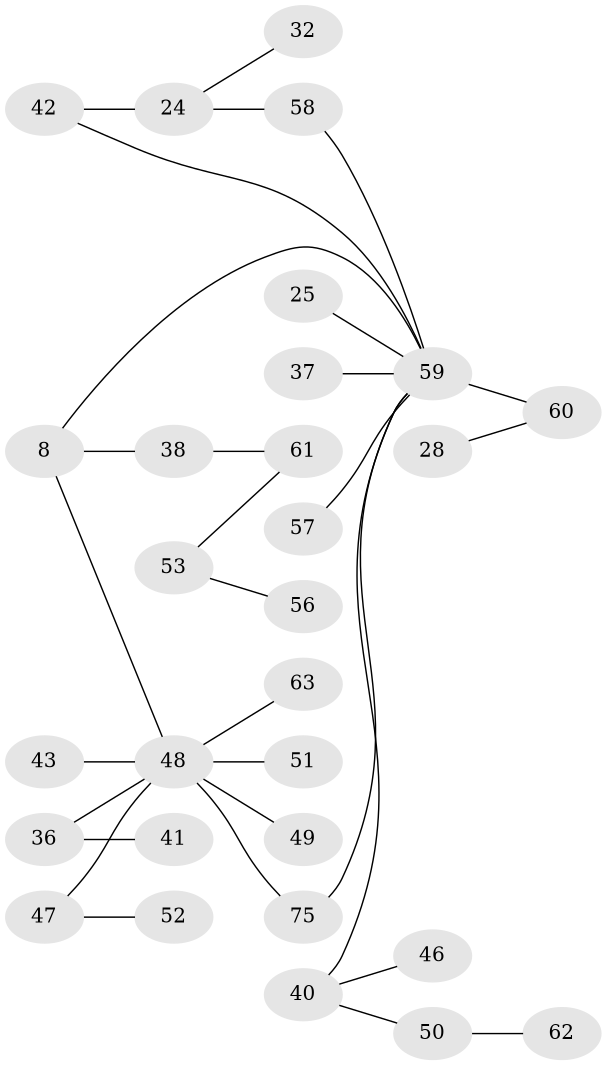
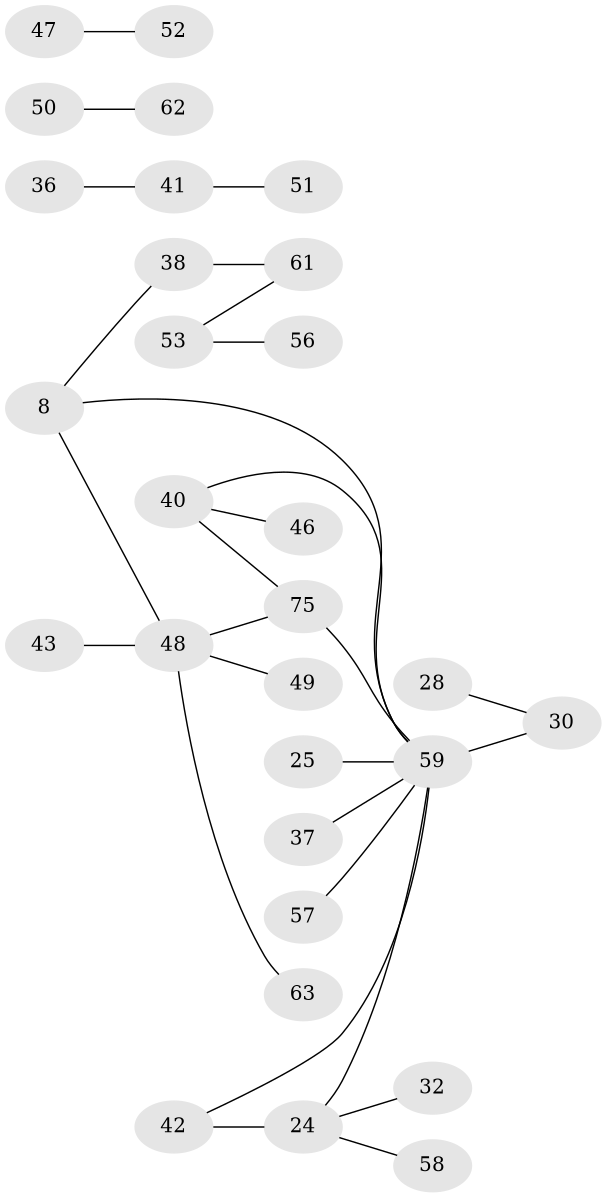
(382, 236) -> (377, 1000)
(562, 413) -> (562, 723)
(239, 762) -> (239, 187)
(109, 801) -> none
(104, 849) -> none
(368, 1014) -> (238, 554)
